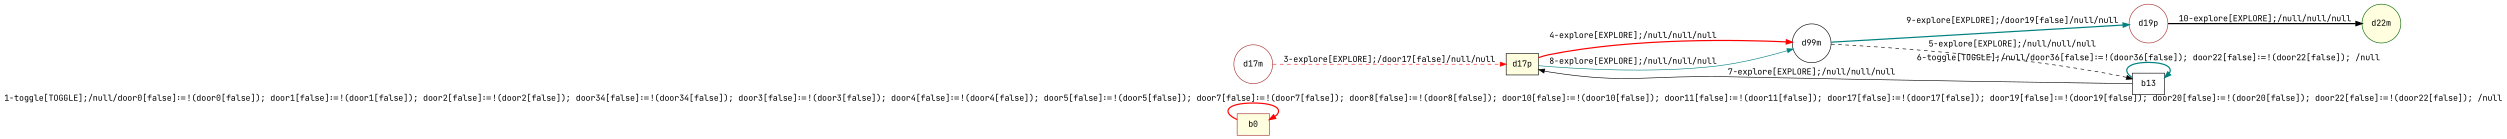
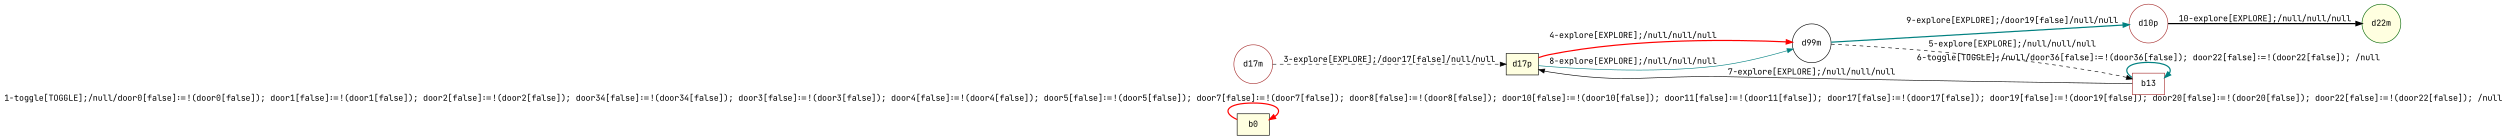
(2149, 24) -> (2149, 24)
(1386, 64) -> (1386, 64)
(2149, 84) -> (2149, 84)
(1253, 125) -> (1253, 125)
